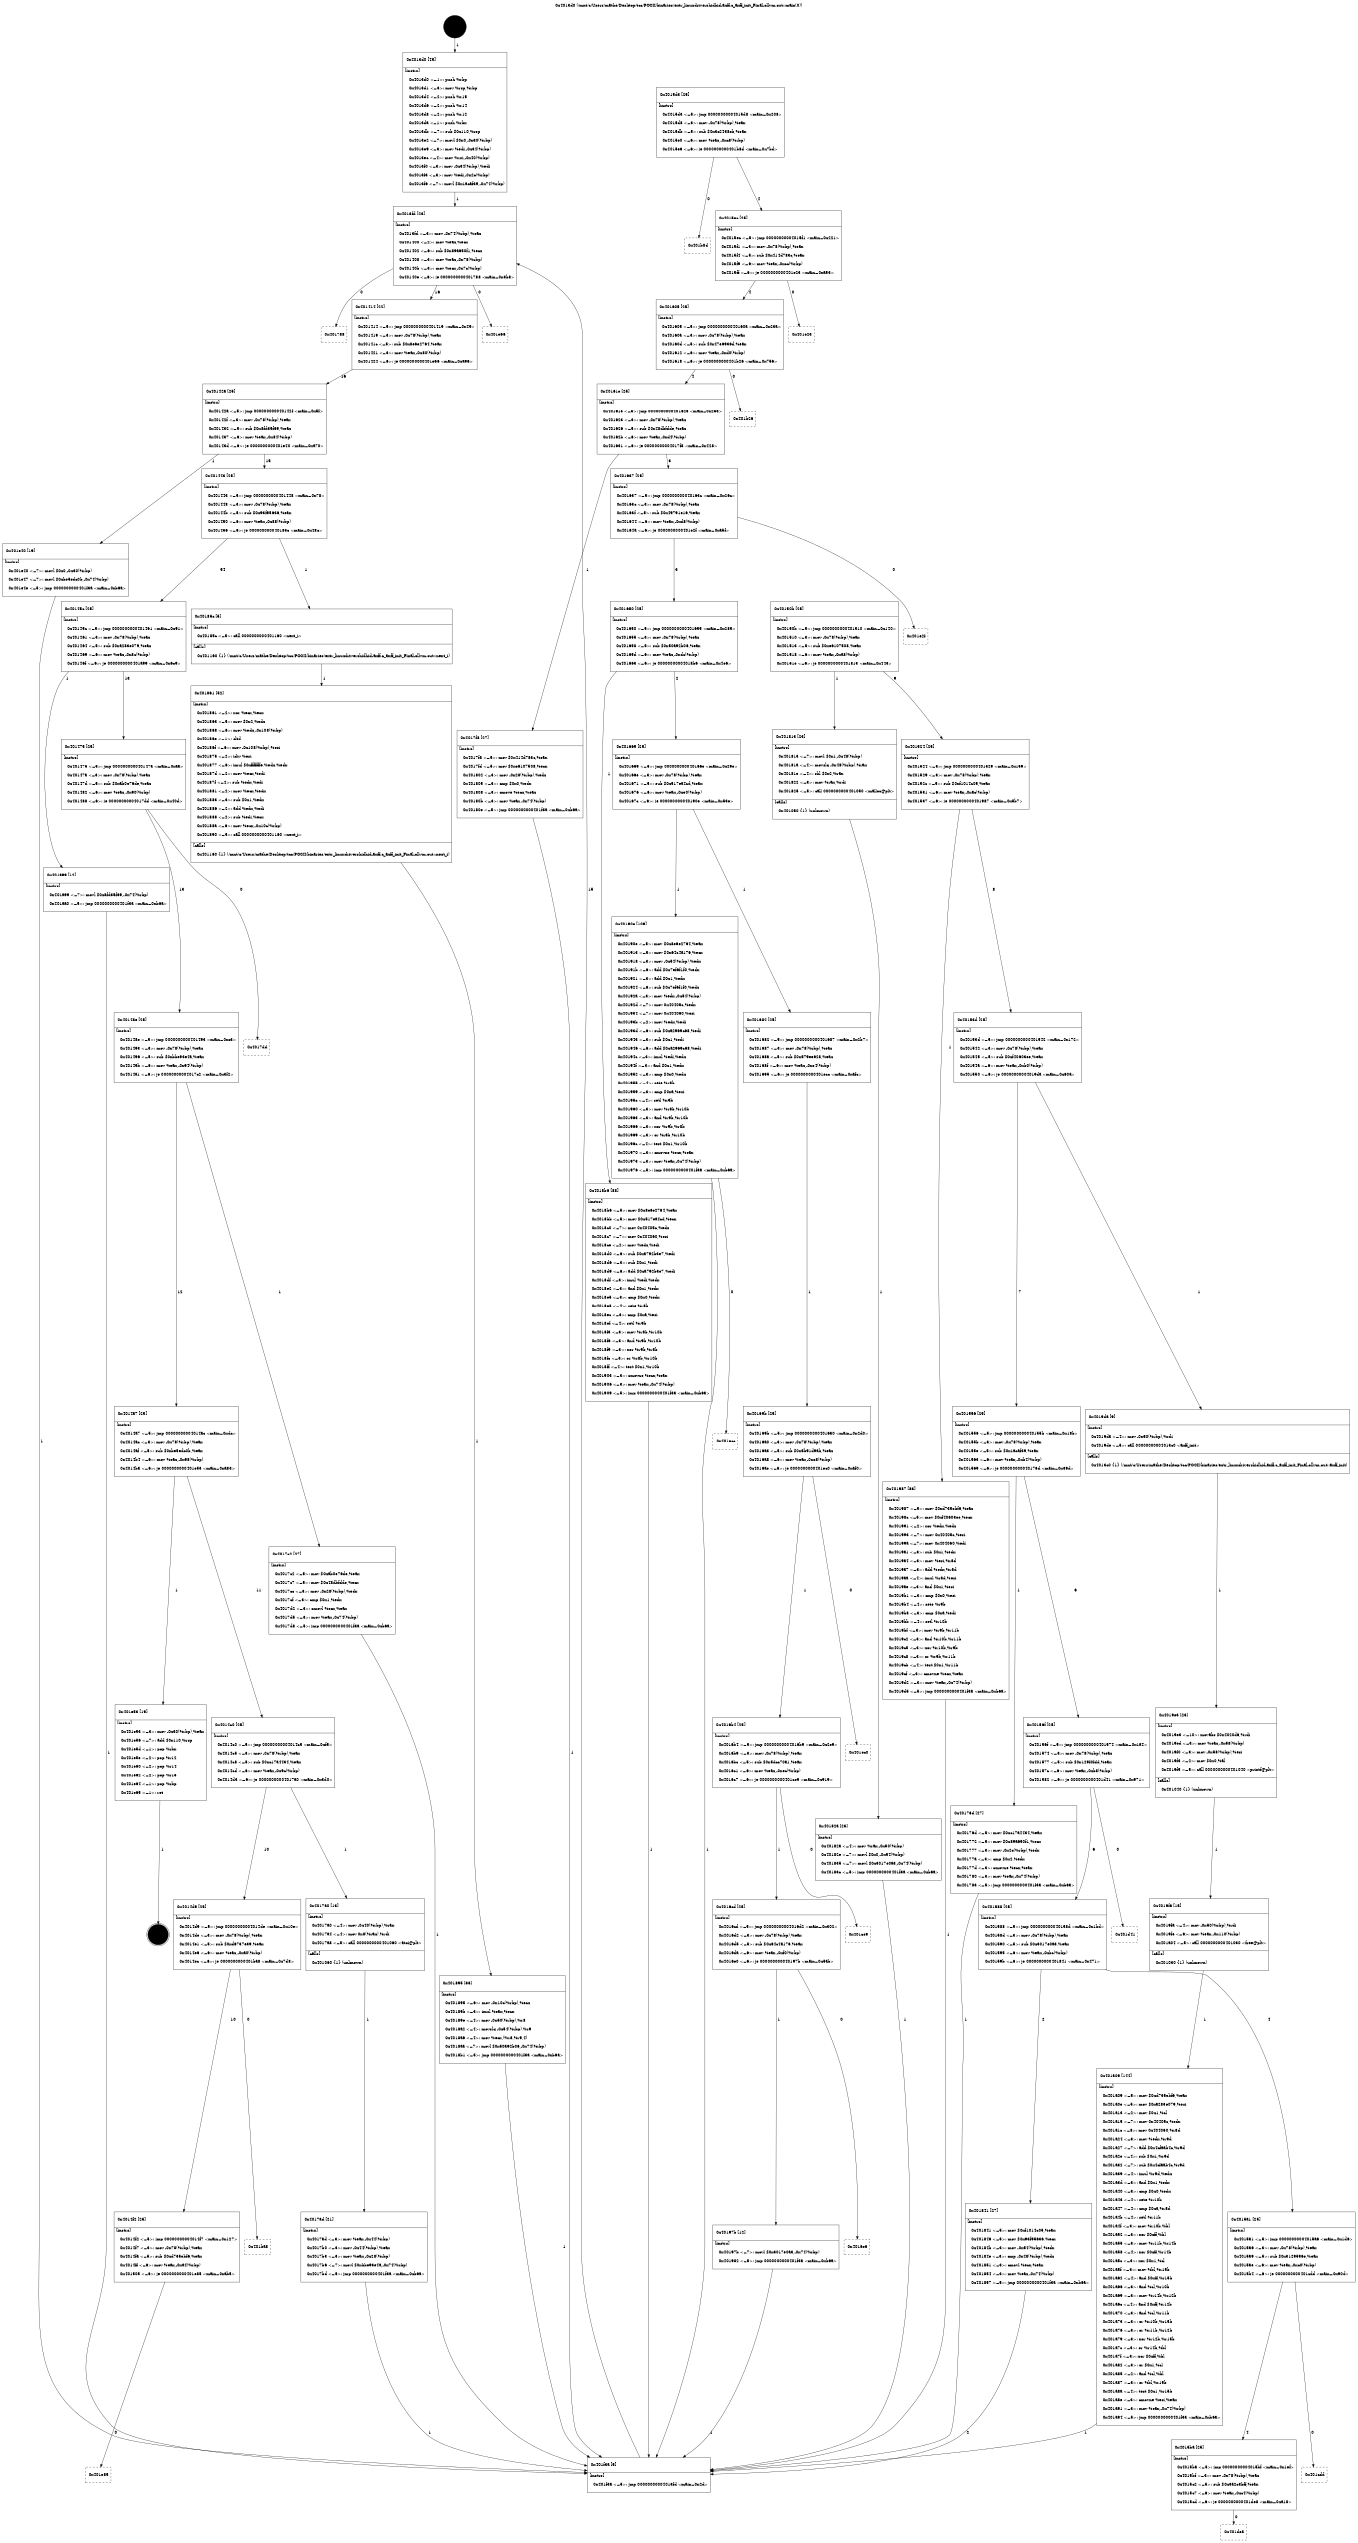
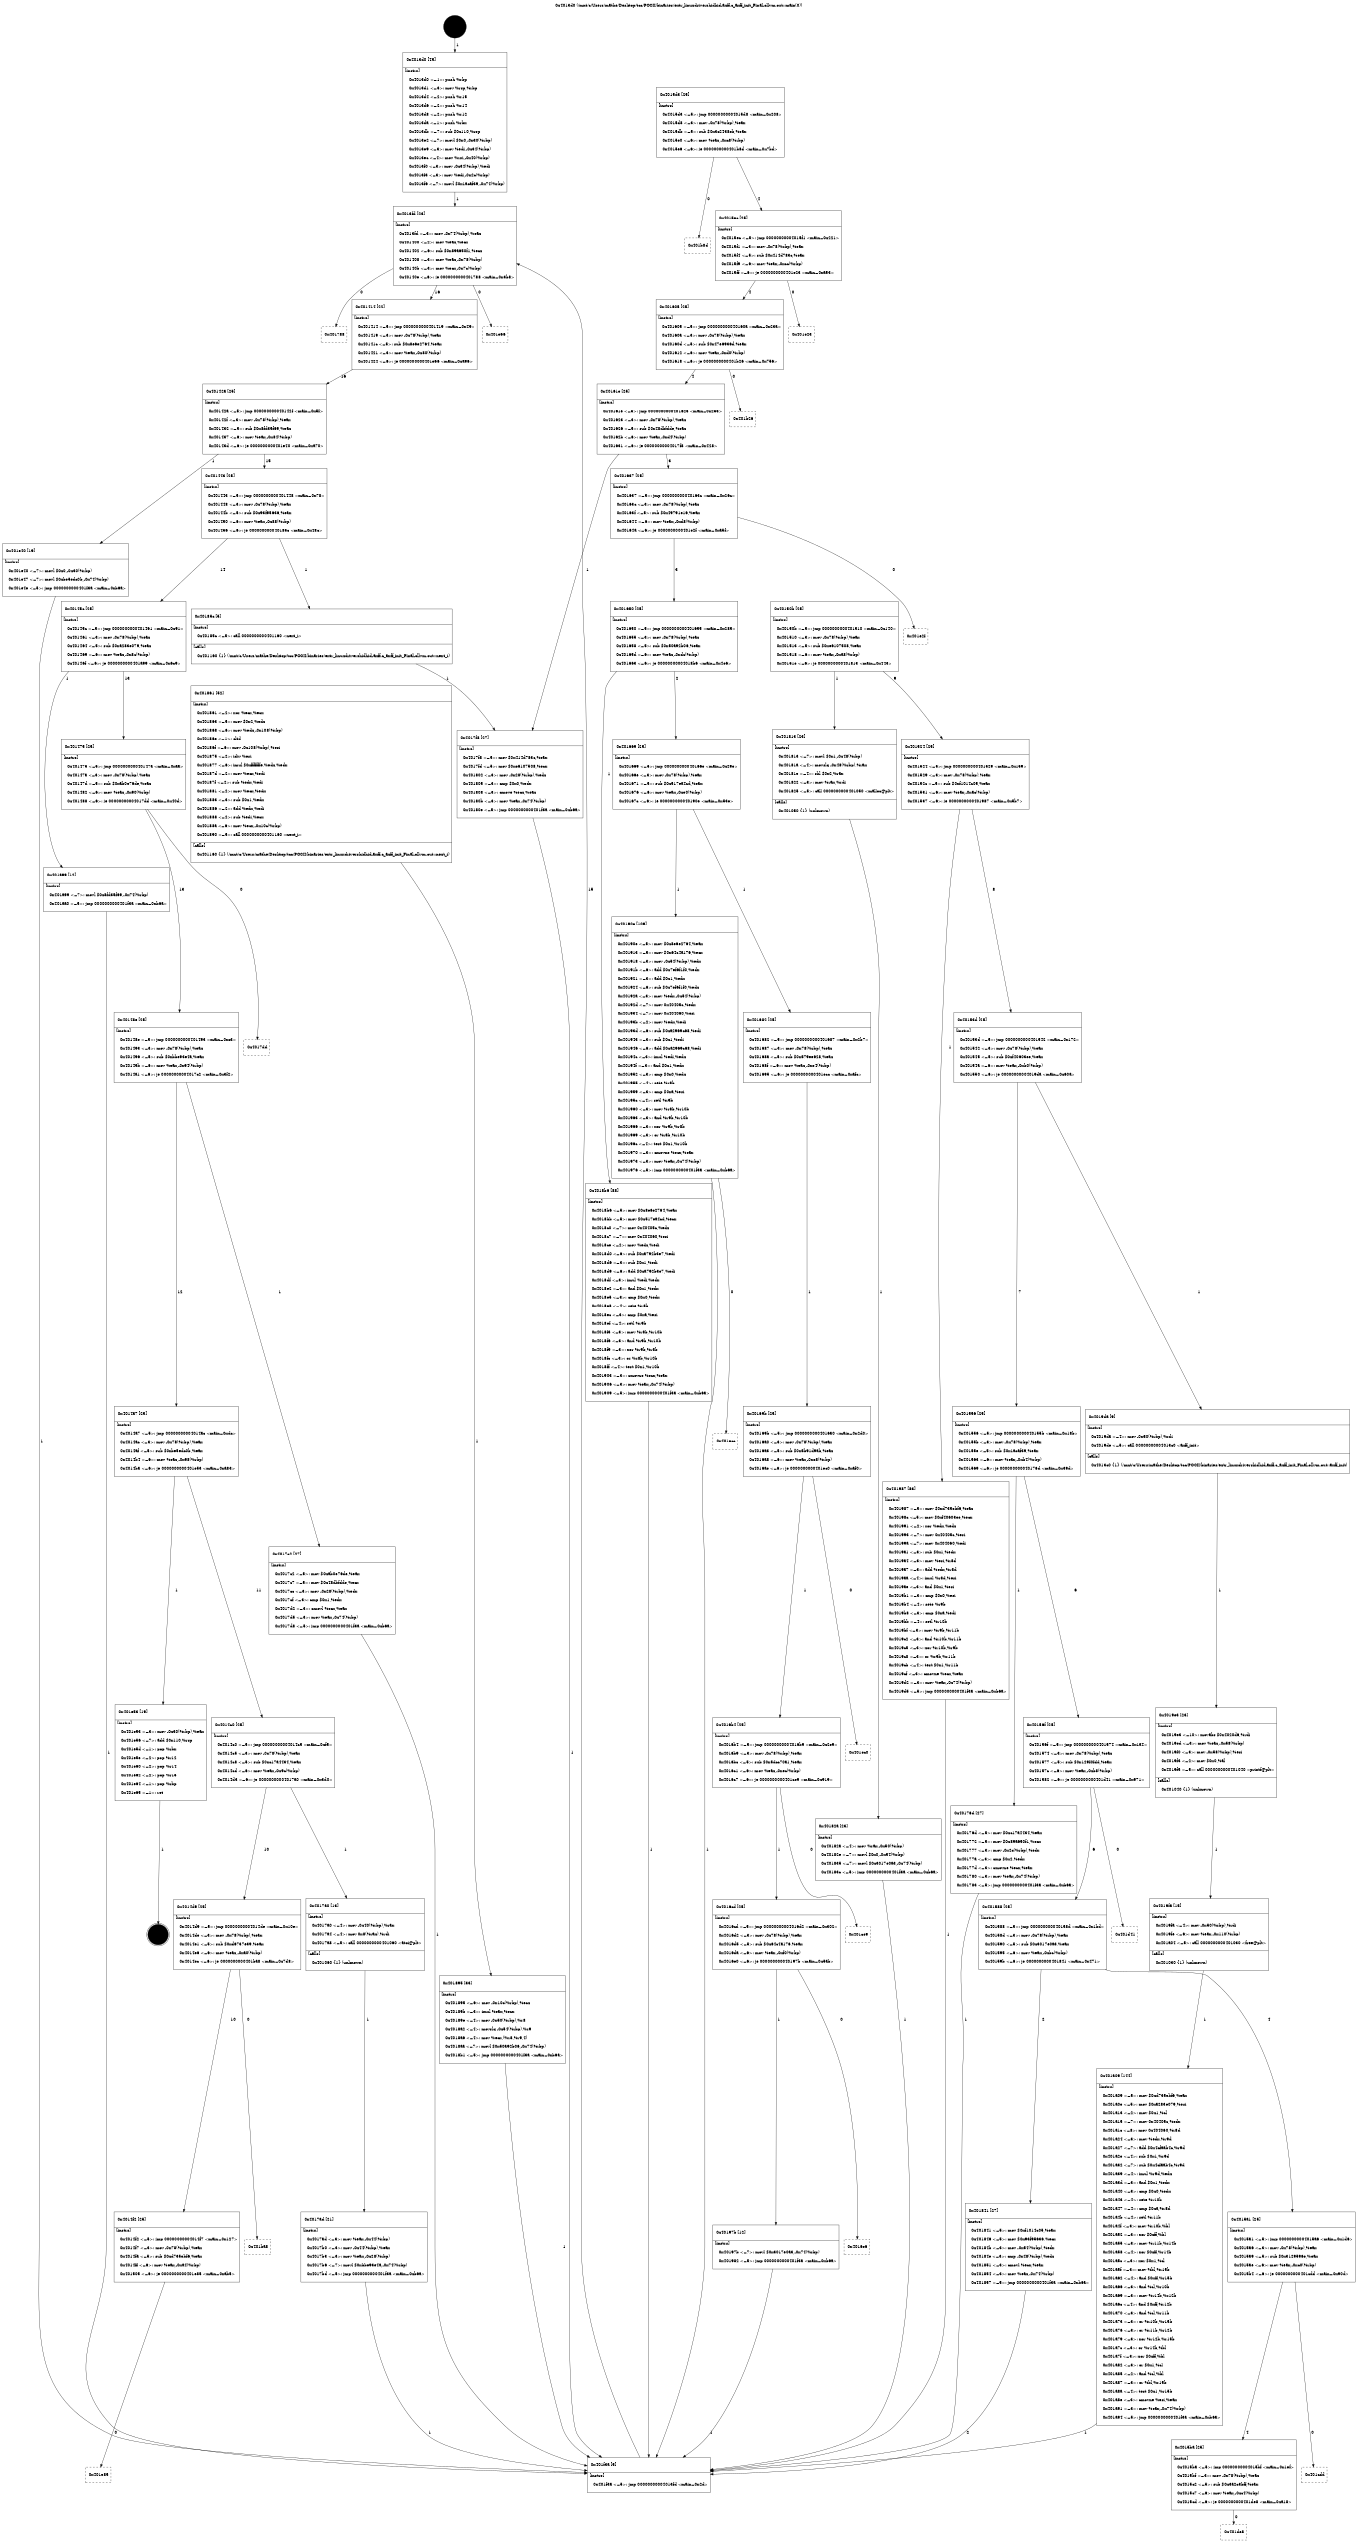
(222, 570) -> (222, 570)
(322, 673) -> (460, 690)
